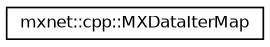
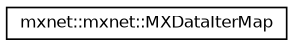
(135, 23) -> (147, 23)
